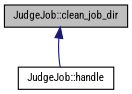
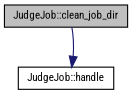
(59, 53) -> (73, 42)
